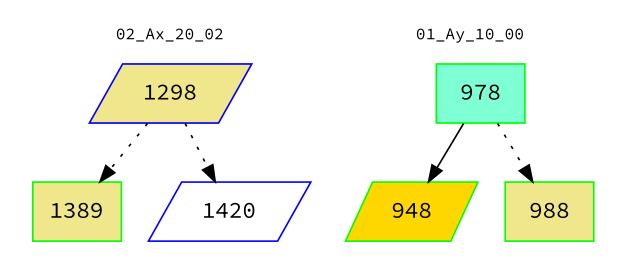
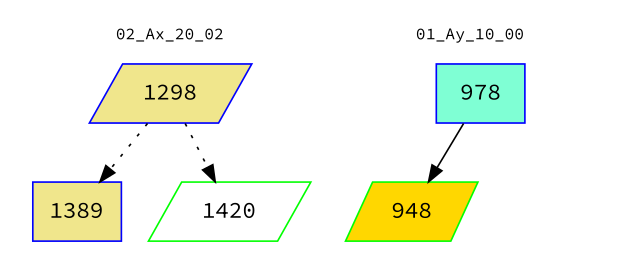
(481, 93) -> (481, 93)
(77, 212) -> (77, 212)
(230, 212) -> (230, 212)
(549, 212) -> none
